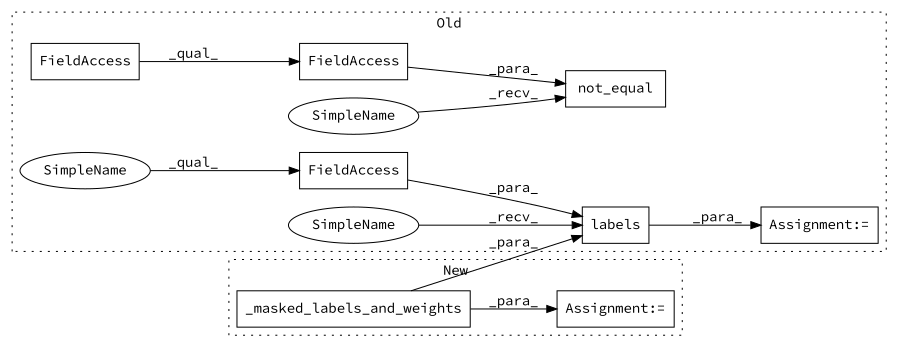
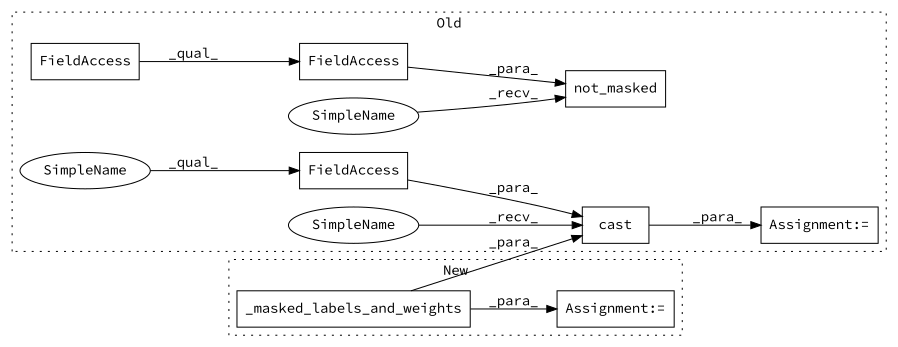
(616, 89) -> (616, 89)
(616, 225) -> (616, 225)
